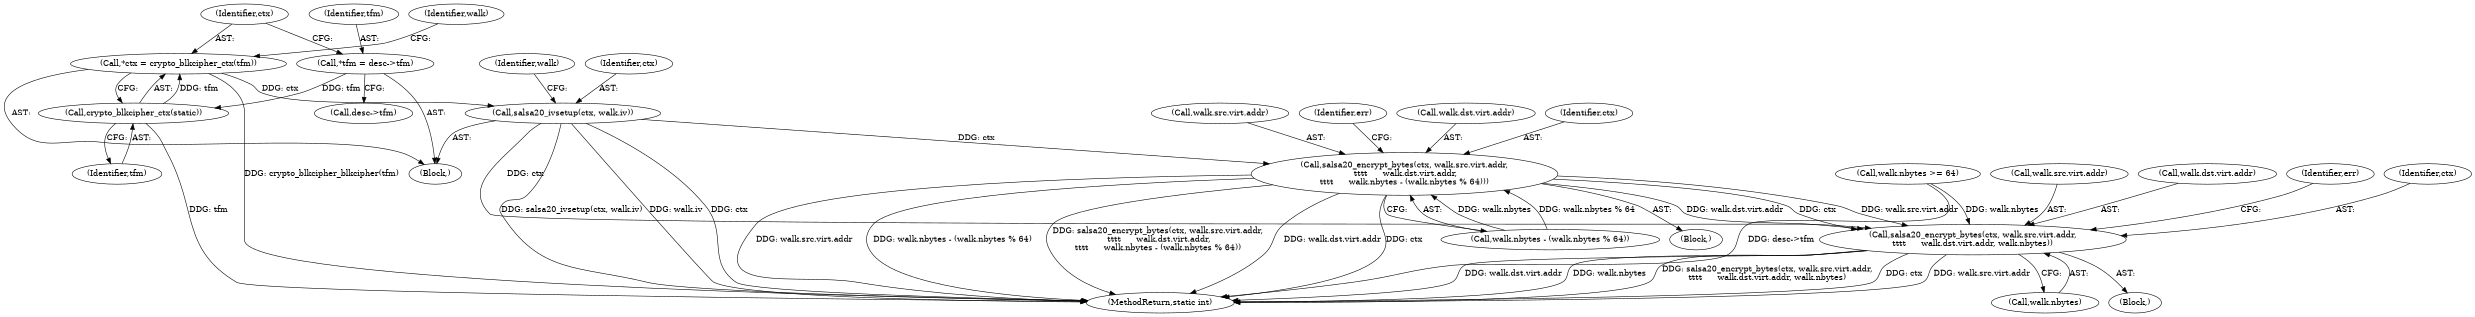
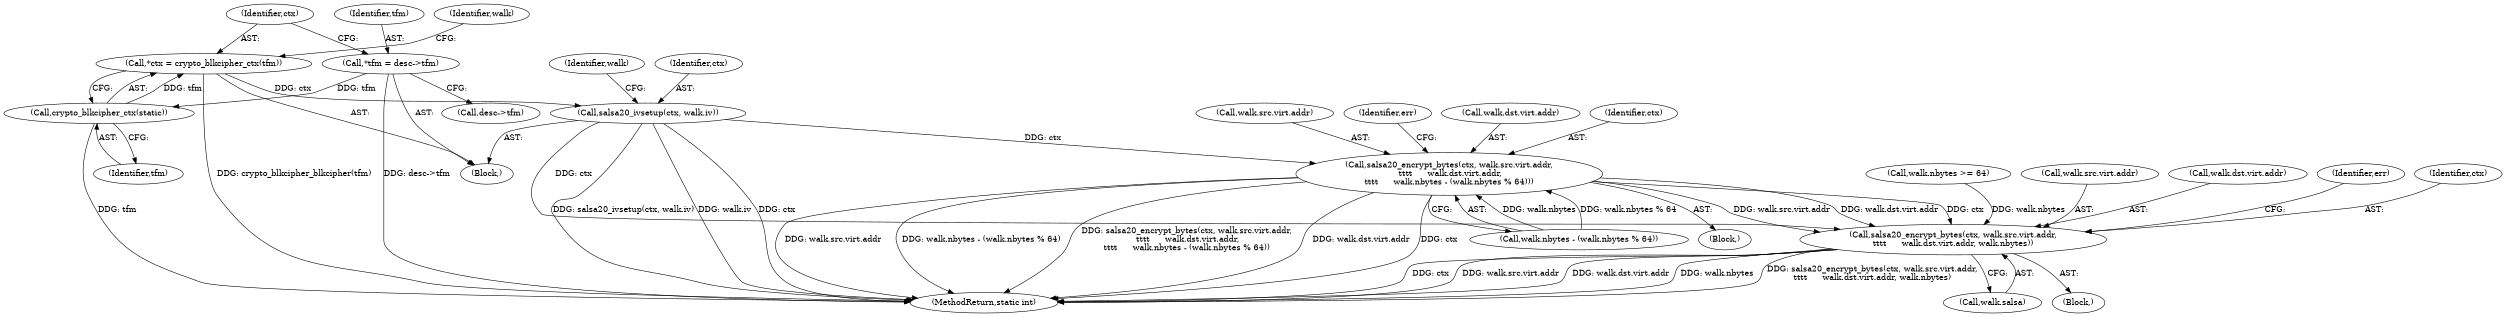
(1616, 264) -> (556, 287)
(2045, 303) -> (1992, 303)
